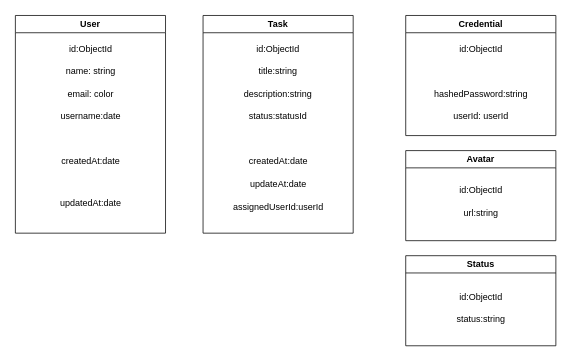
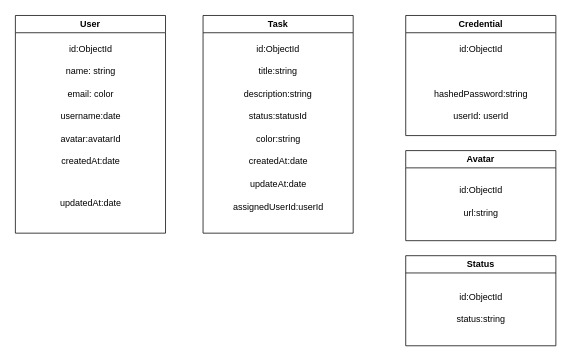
none -> (90, 139)
none -> (278, 139)
